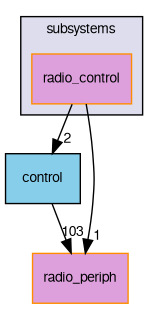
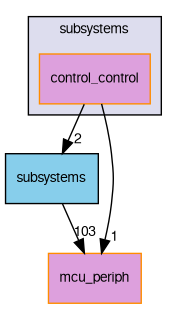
(82, 79) -> (95, 79)
(43, 179) -> (52, 179)
(80, 278) -> (95, 278)
